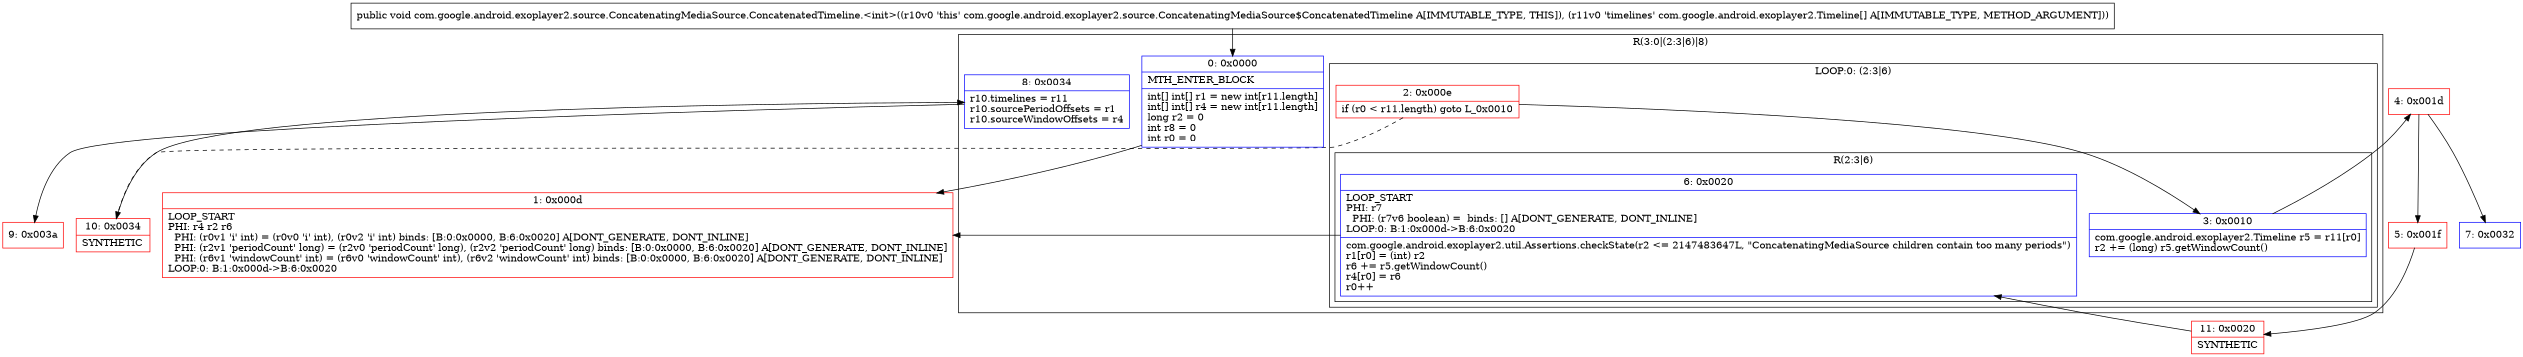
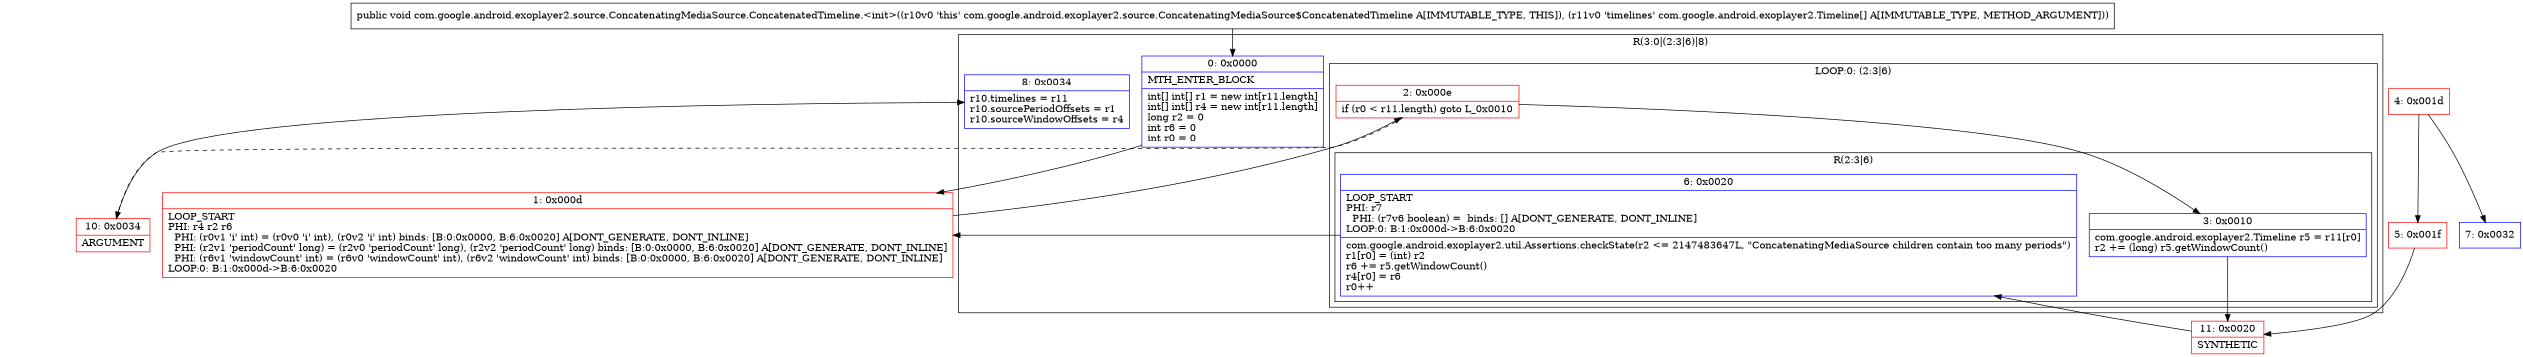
(1172, 128) -> (1172, 128)
(2344, 173) -> (2228, 285)
none -> (1178, 183)
(33, 235) -> none
(112, 243) -> (113, 243)
